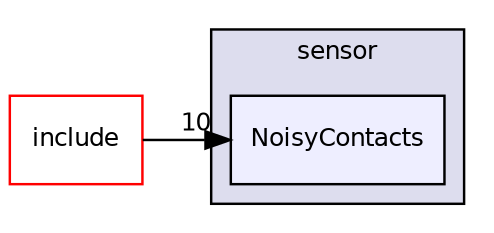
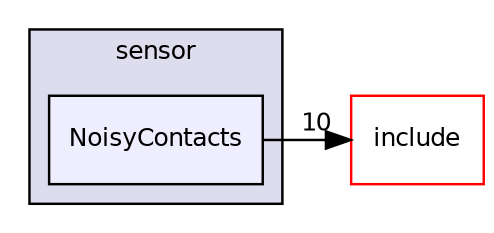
(174, 140) -> (297, 140)
